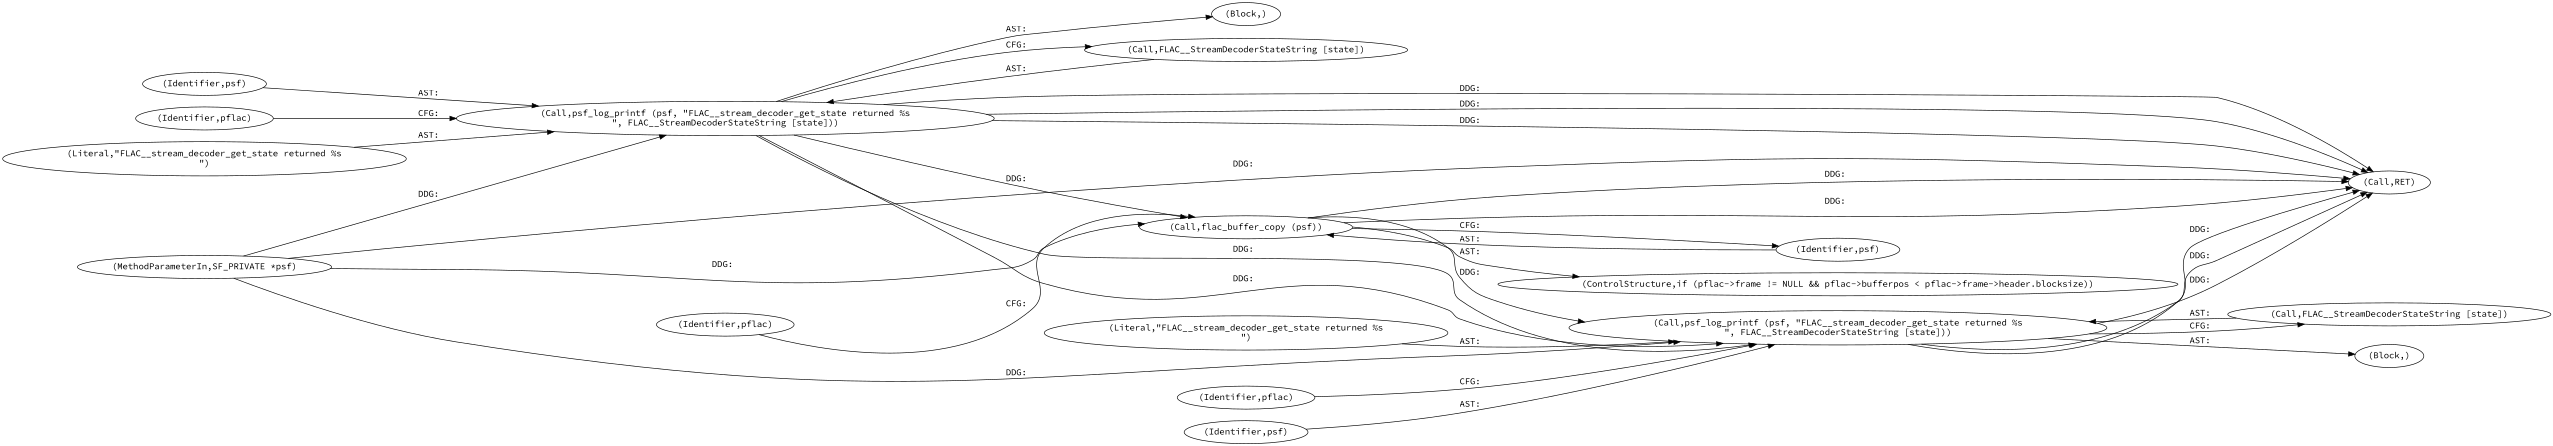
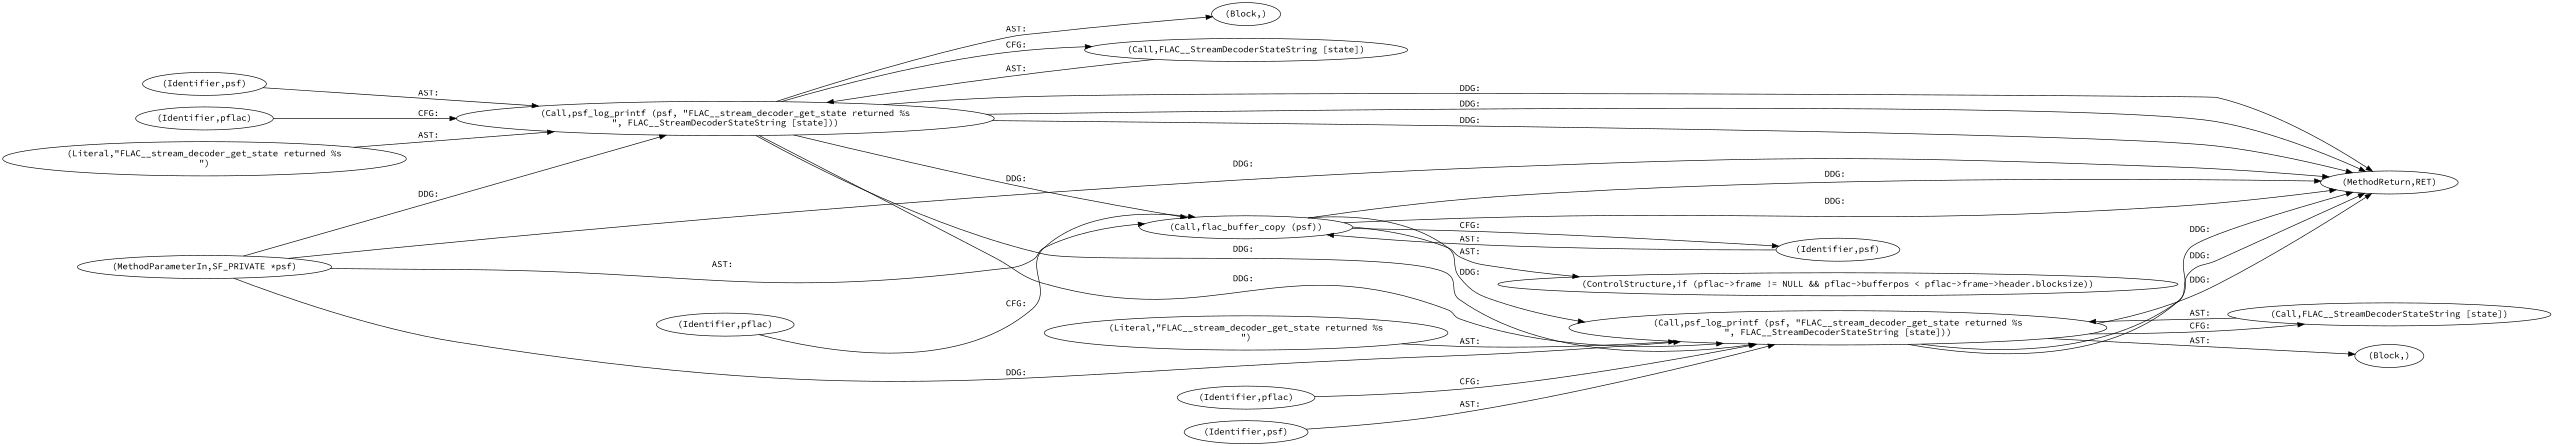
(2389, 182) -> (2389, 182)
(725, 265) -> (725, 265)
